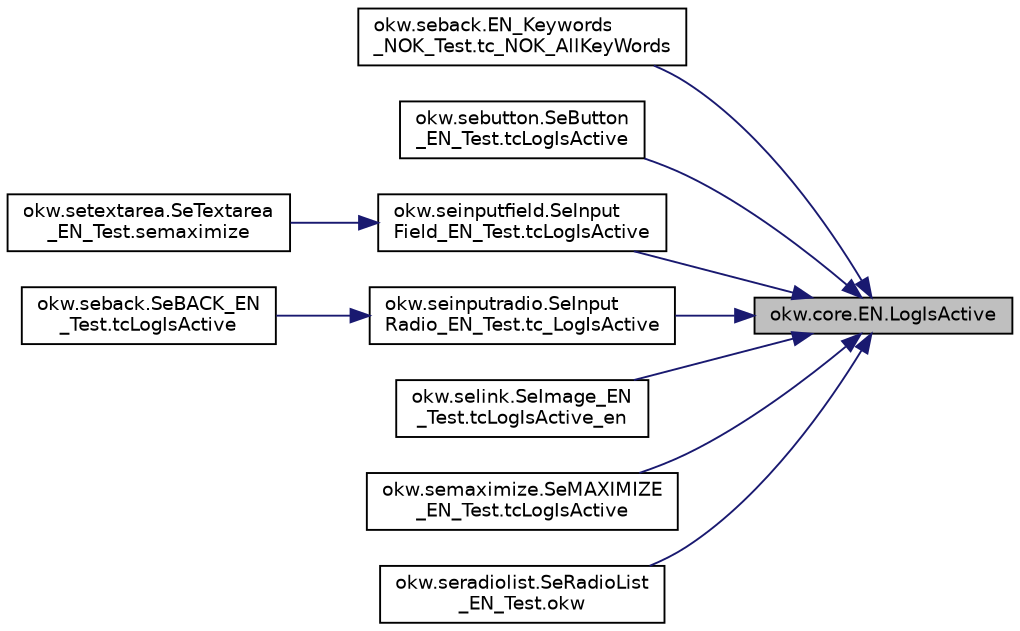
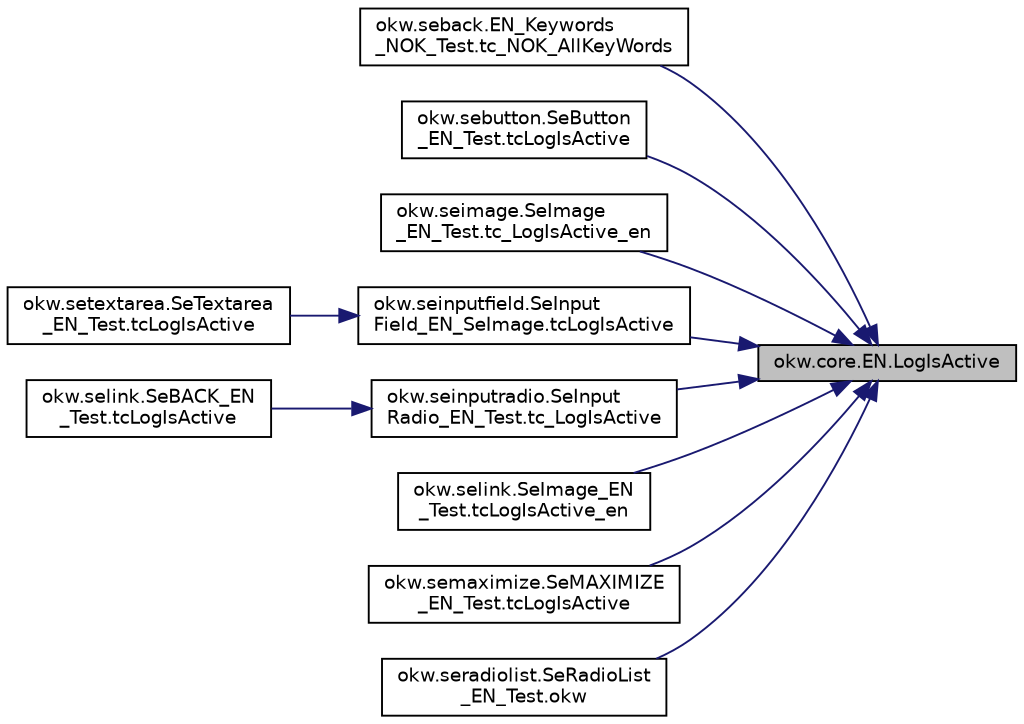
(149, 223) -> (149, 316)
(522, 223) -> (524, 316)
none -> (524, 223)
(149, 316) -> (149, 409)
